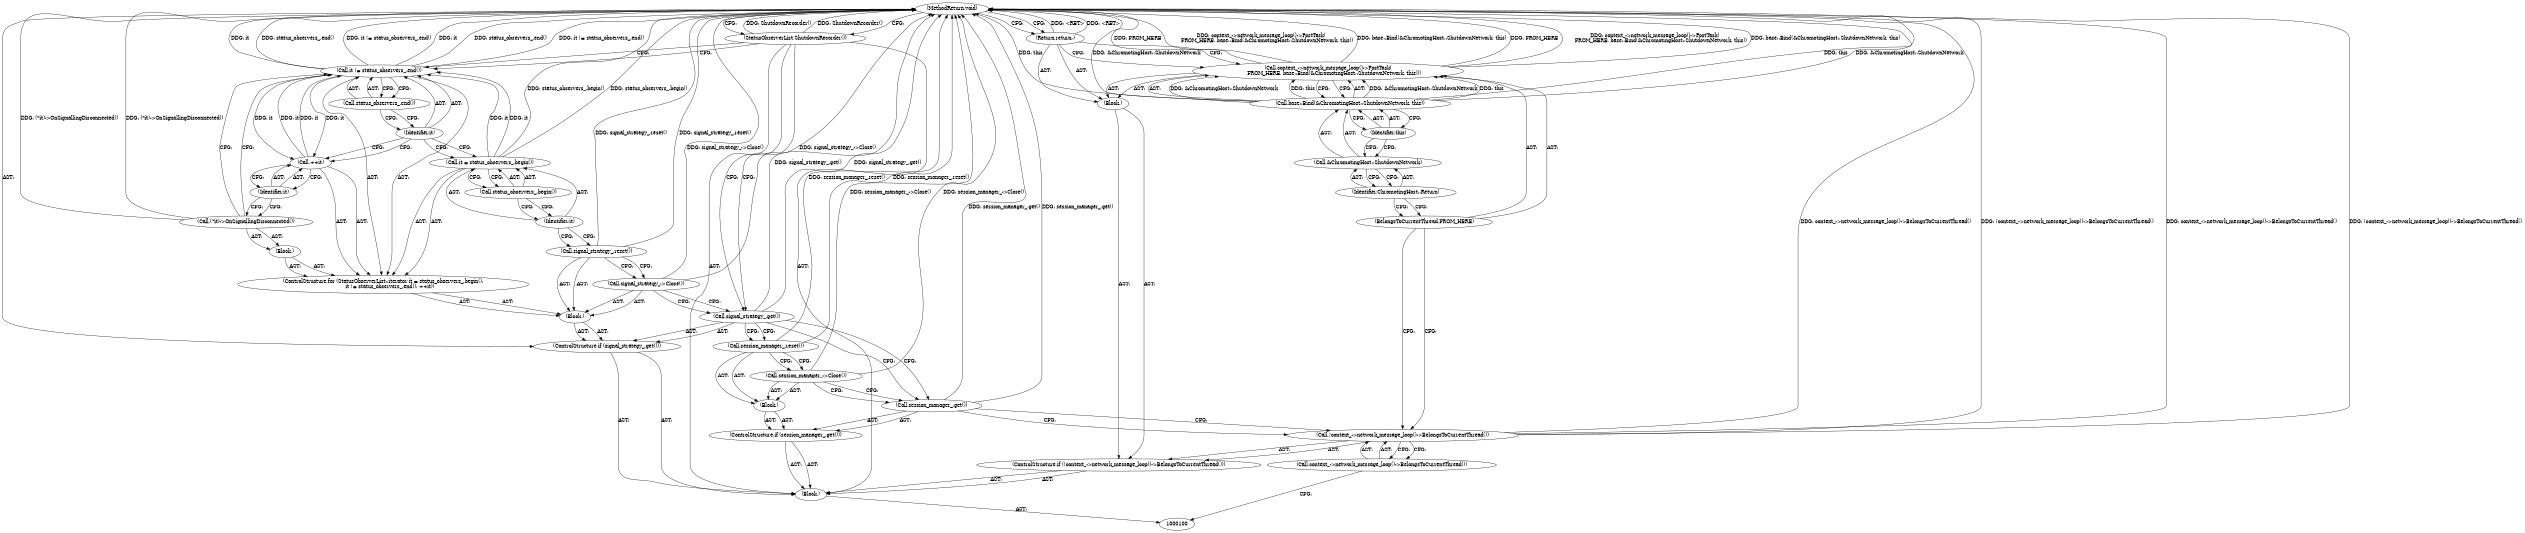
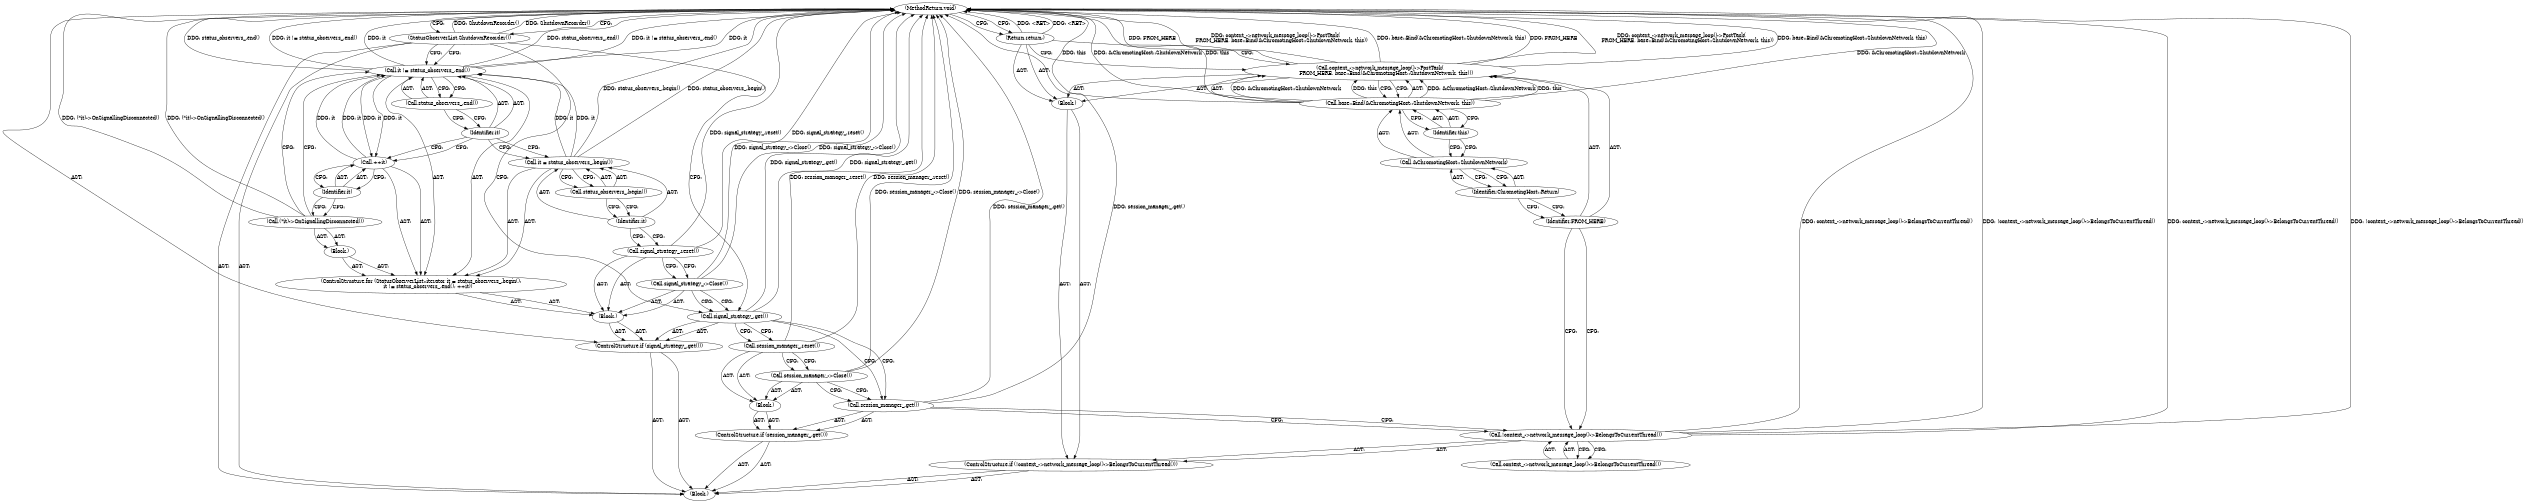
(1424, 222) -> (1576, 222)
(1177, 524) -> none
